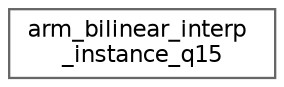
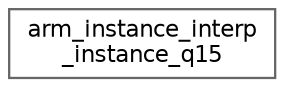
(142, 44) -> (142, 44)
